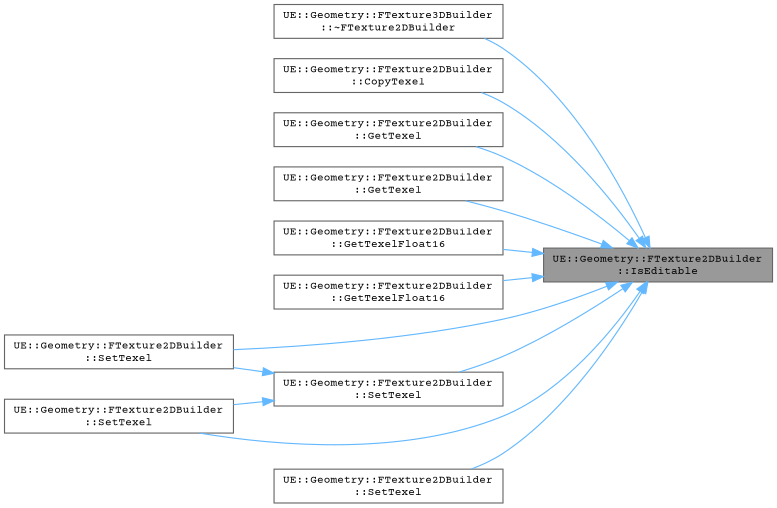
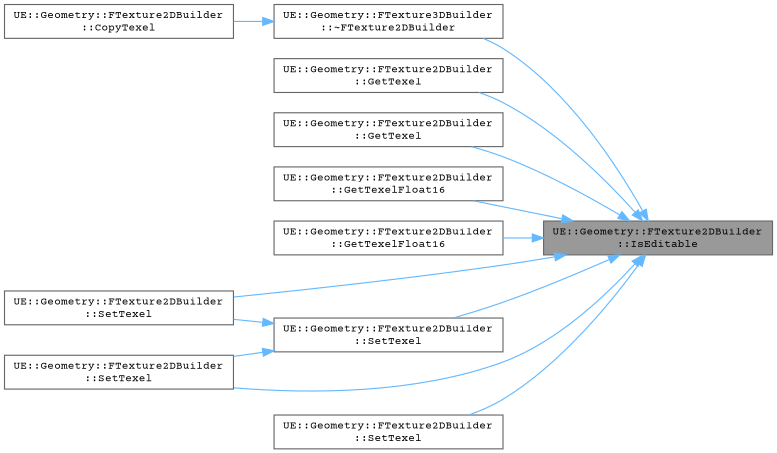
(569, 155) -> (248, 21)
